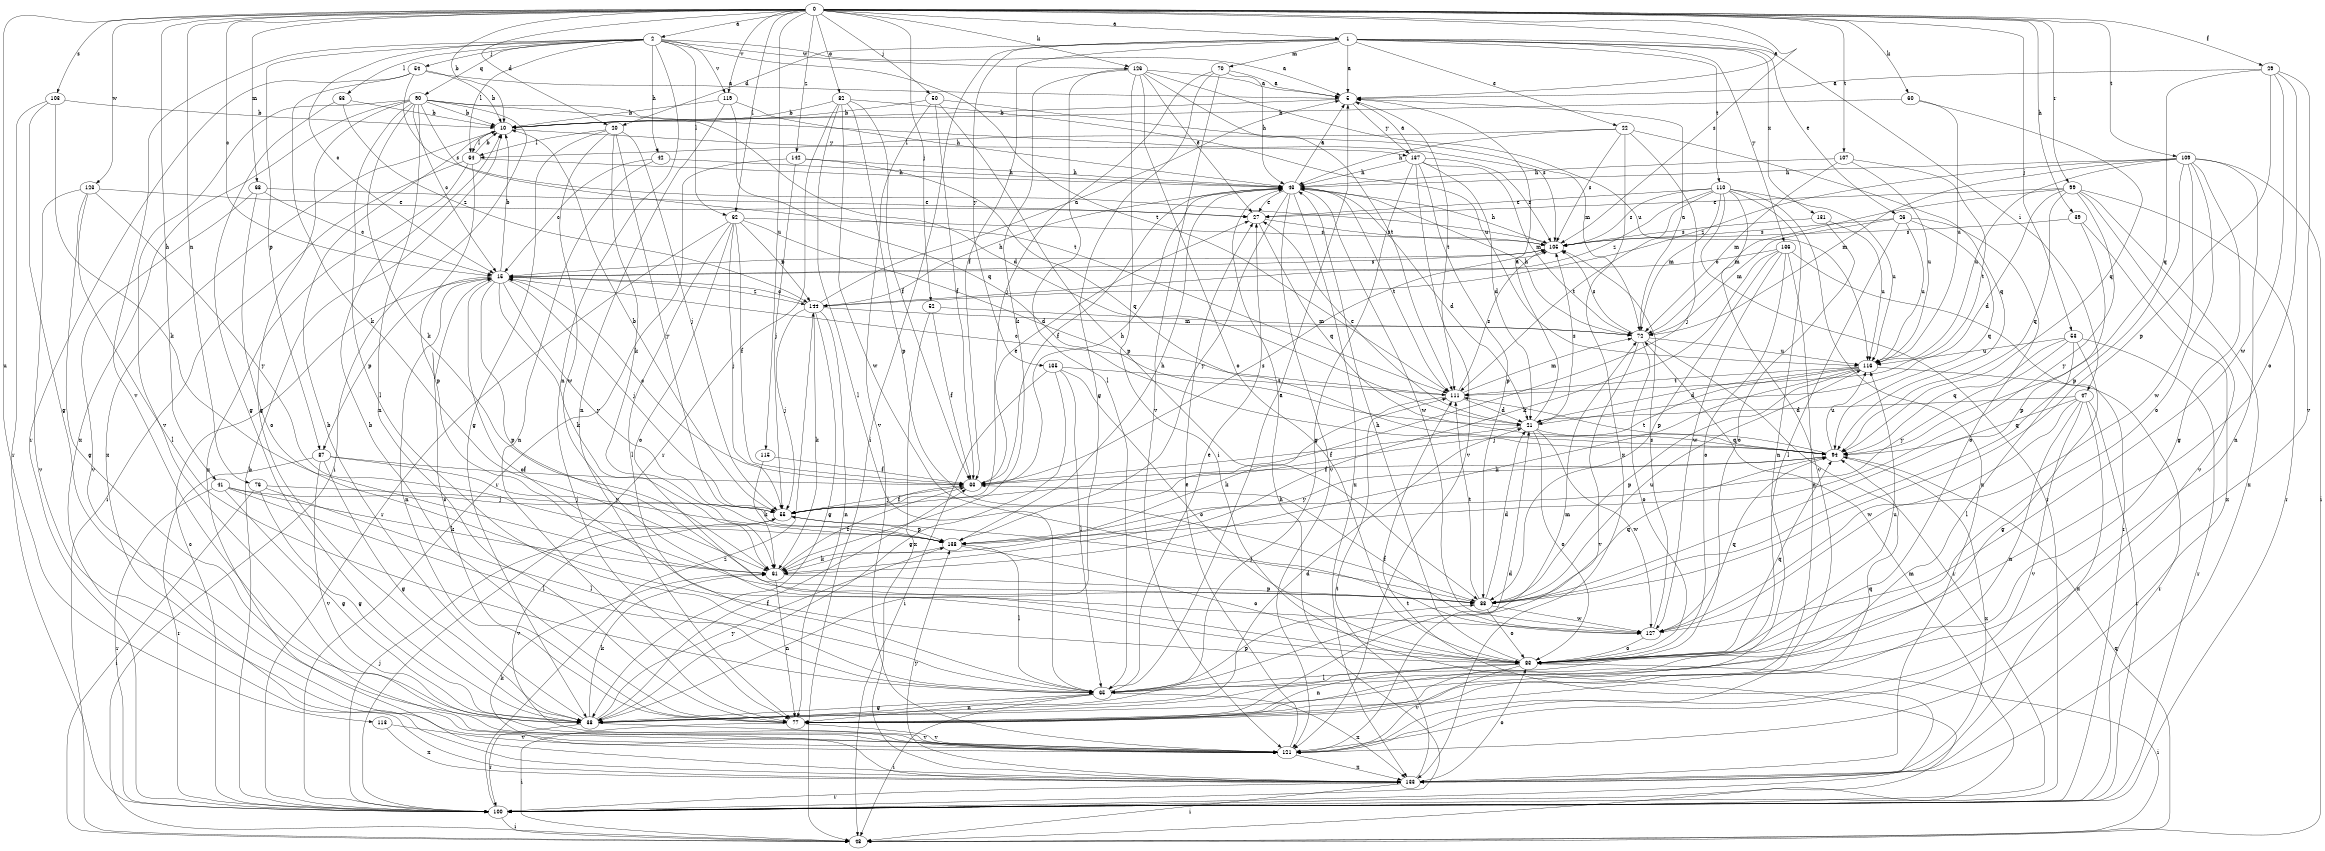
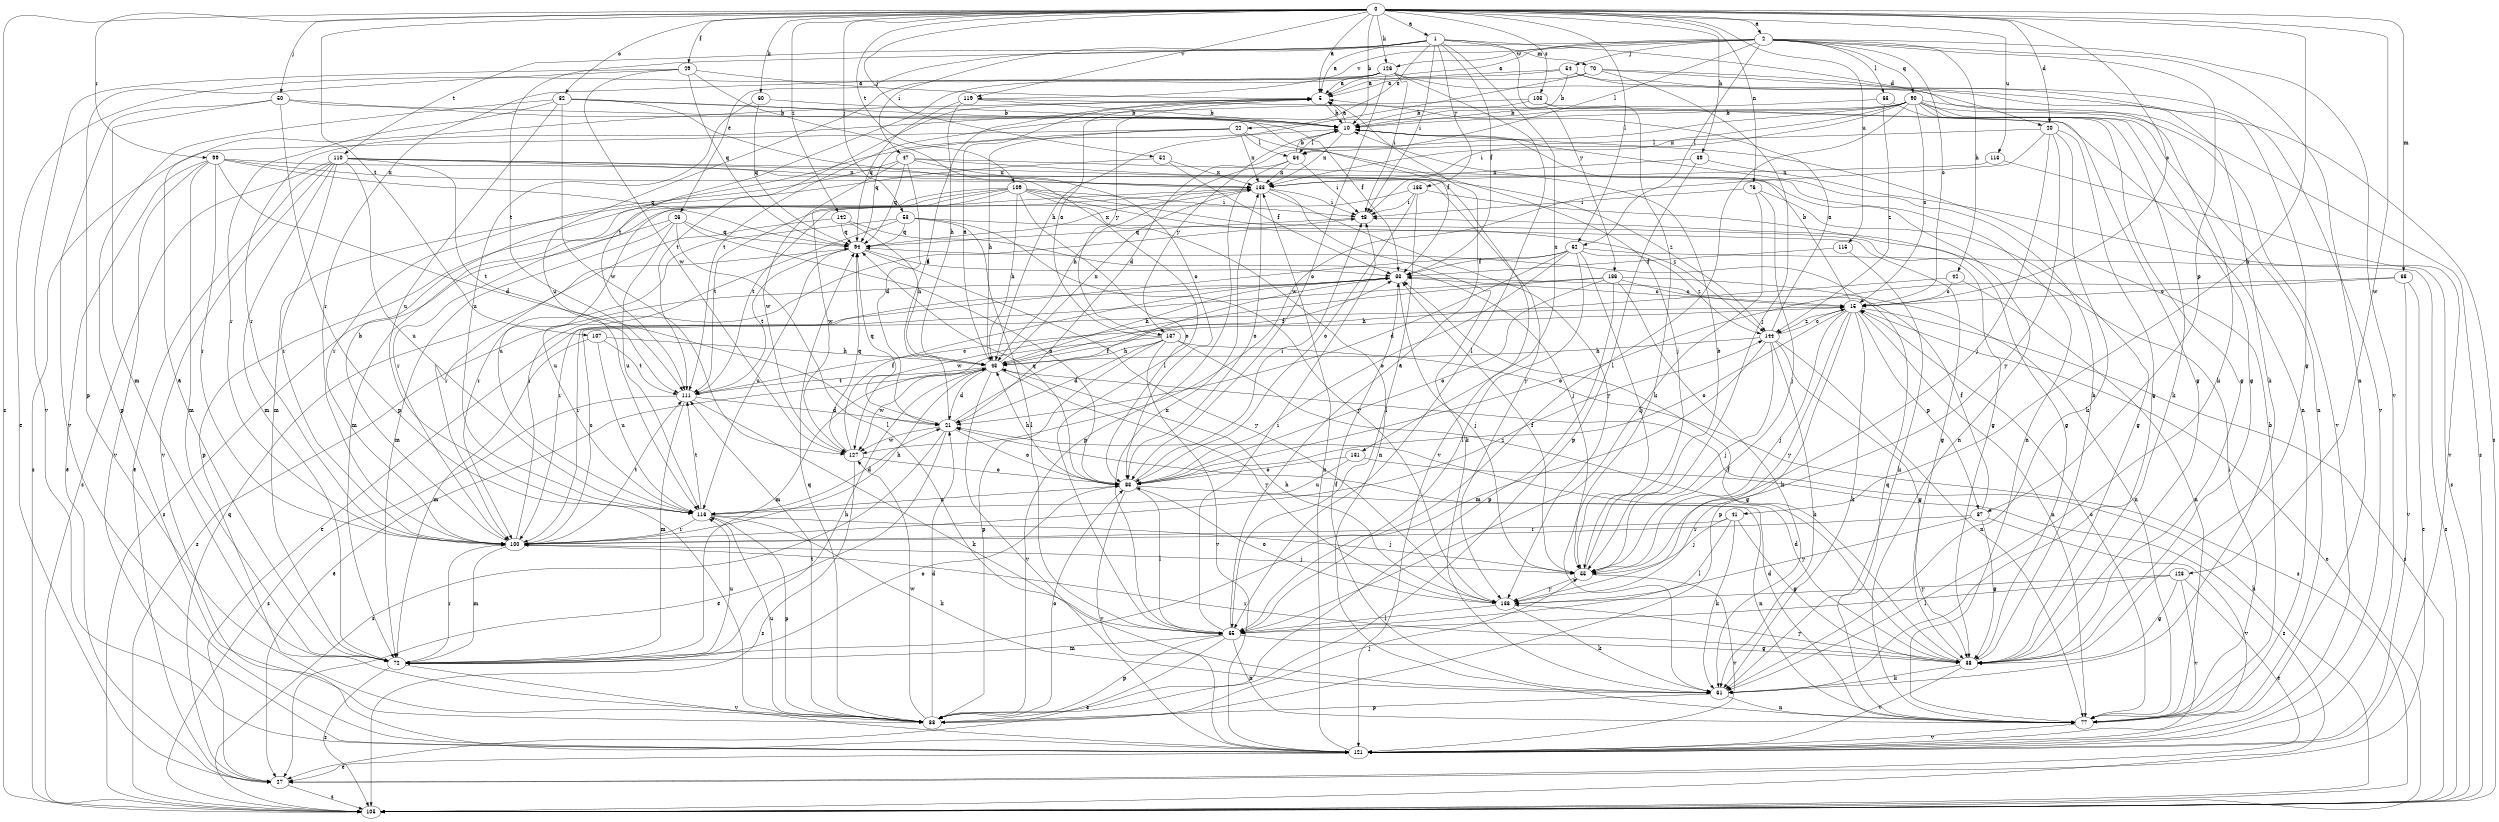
none -> (1340, 111)
(919, 530) -> (1550, 589)
